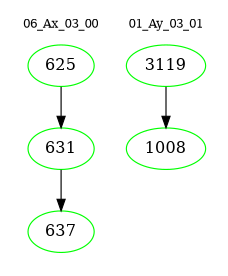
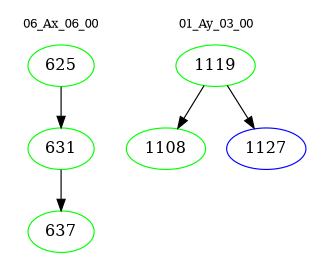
(61, 25) -> (61, 25)
(166, 25) -> (216, 25)
(166, 66) -> (216, 66)
(166, 149) -> (166, 149)
none -> (266, 149)
